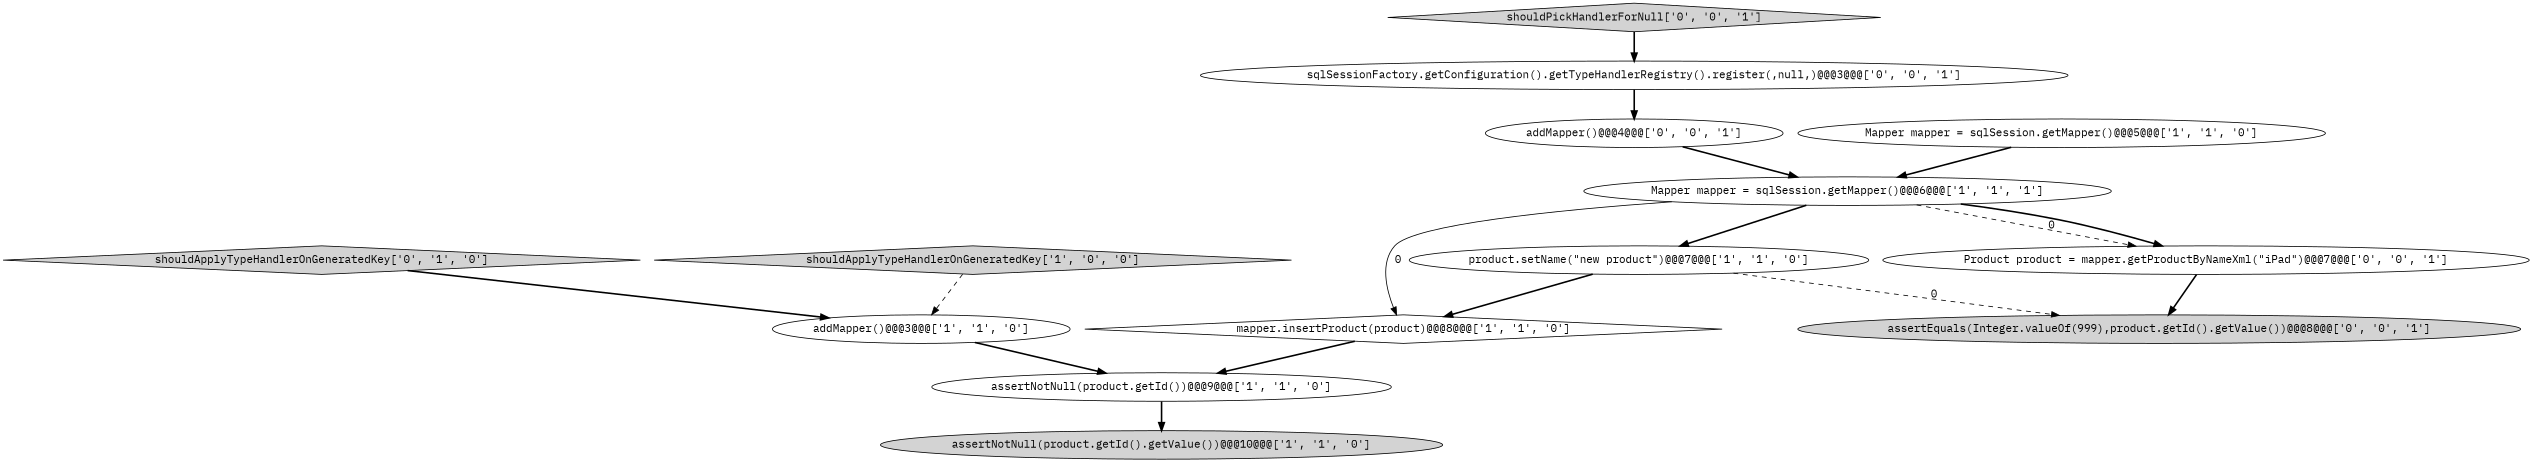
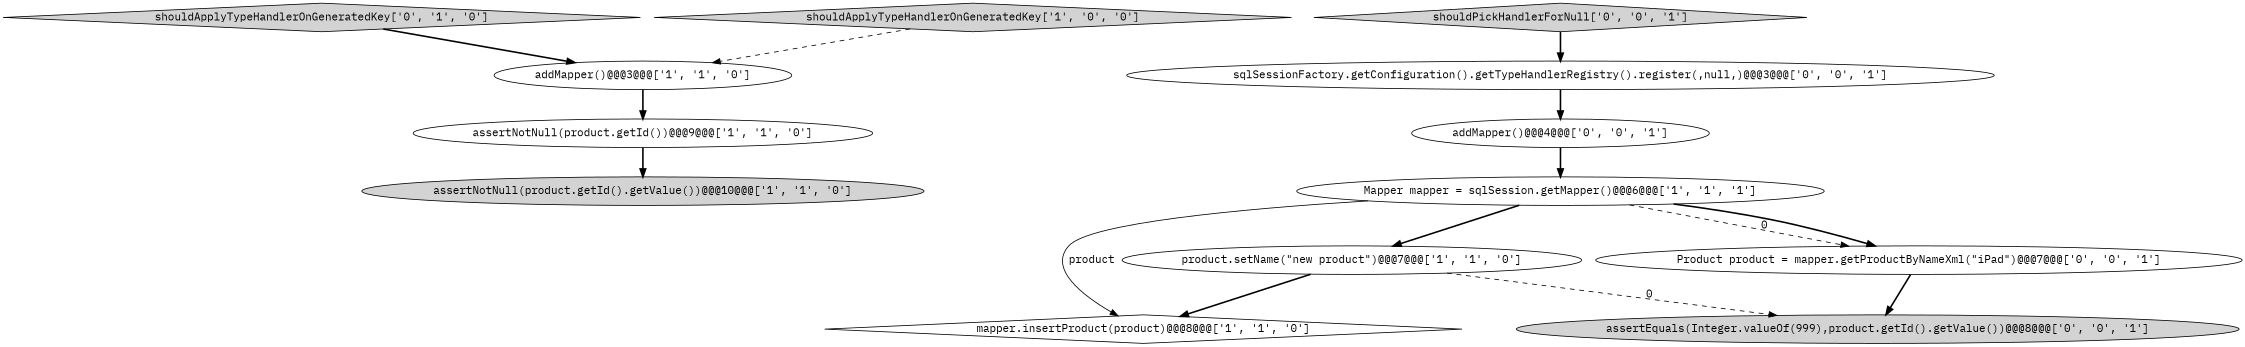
(2062, 133) -> none
(1398, 260) -> (1092, 260)
(1290, 356) -> none
